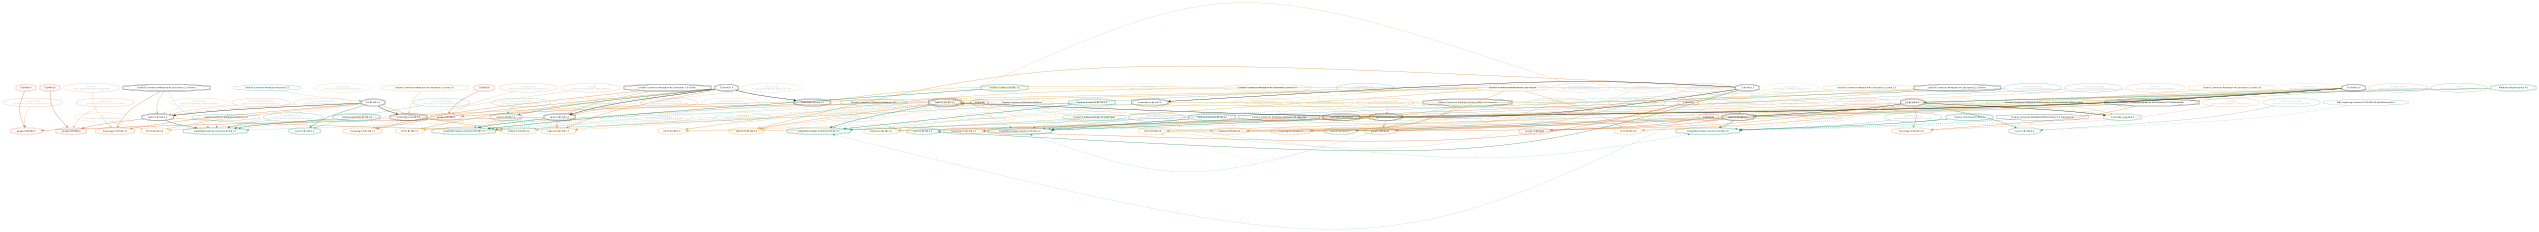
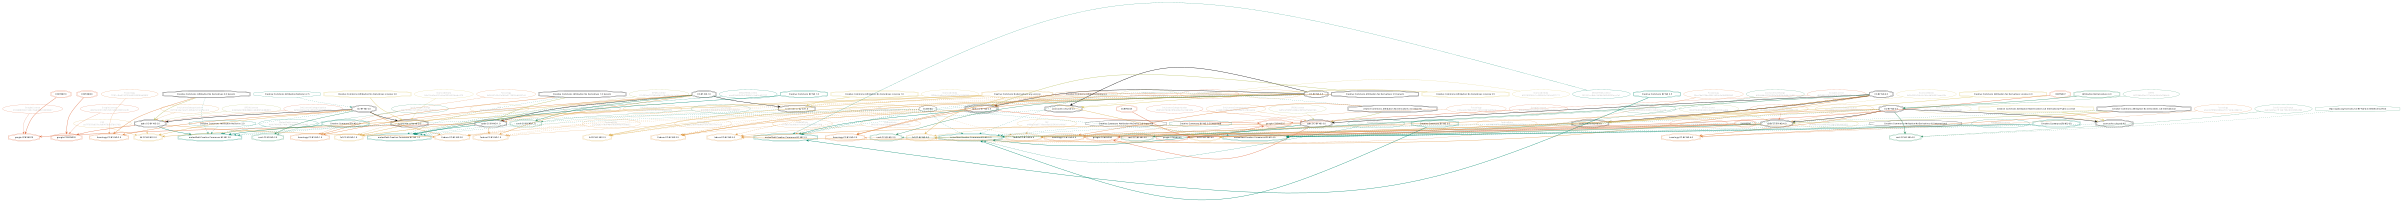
(873, 102) -> none
(2123, 117) -> (2114, 124)
